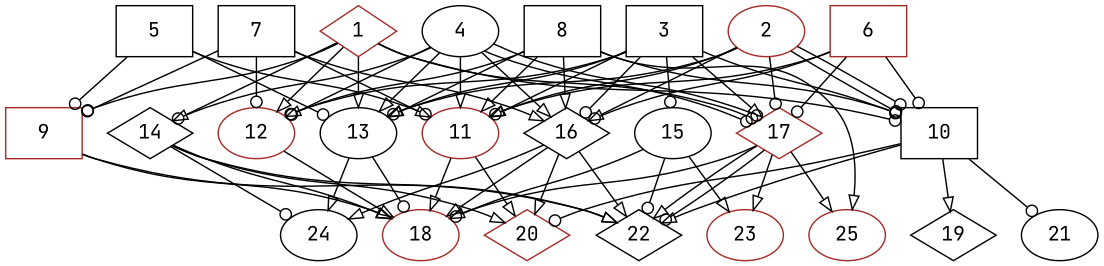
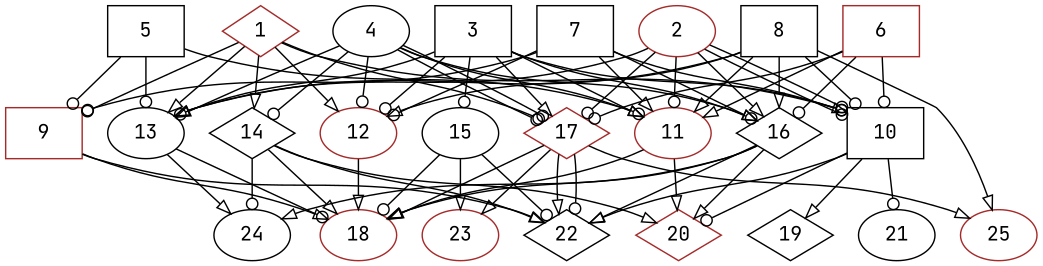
none -> (723, 81)
